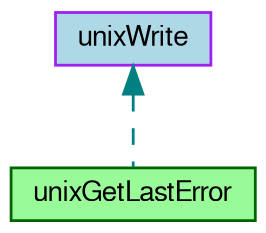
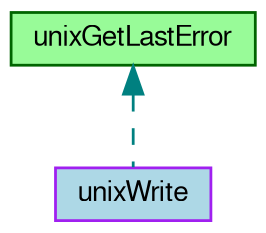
(133, 131) -> (133, 131)
